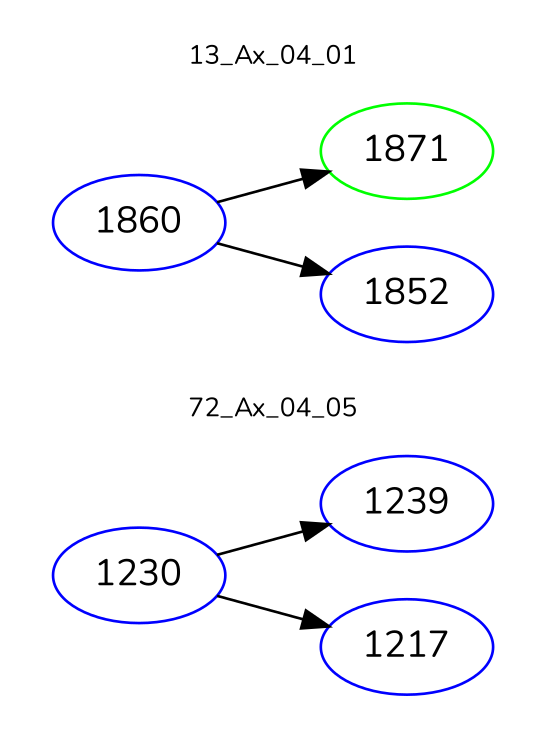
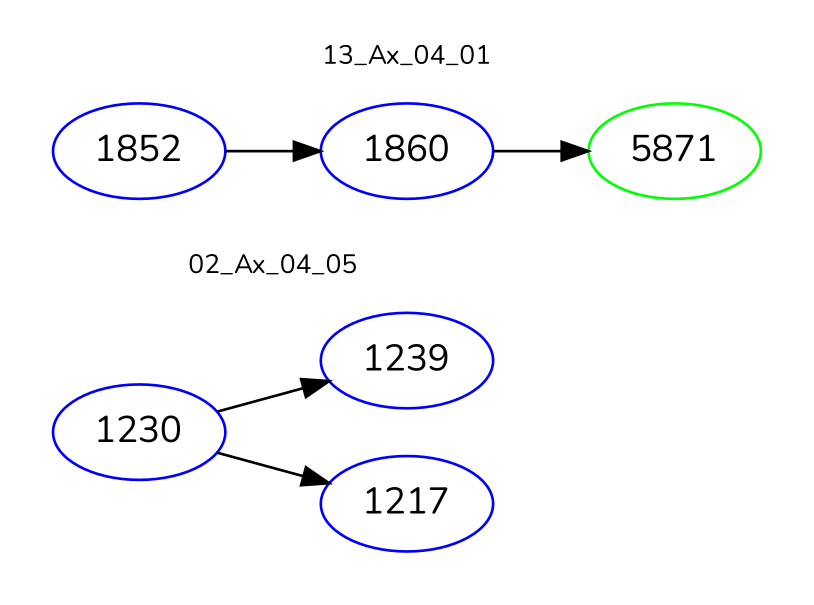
(407, 151) -> (675, 151)
(260, 255) -> (259, 151)
(273, 410) -> (273, 266)
